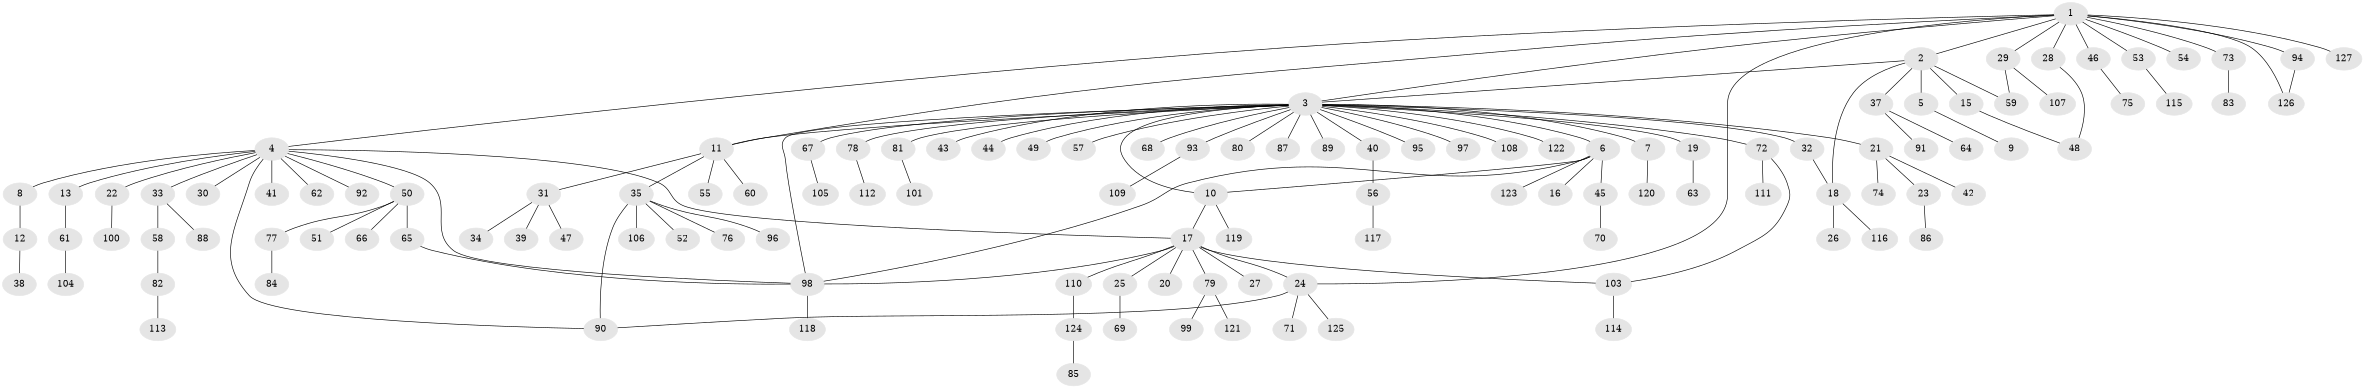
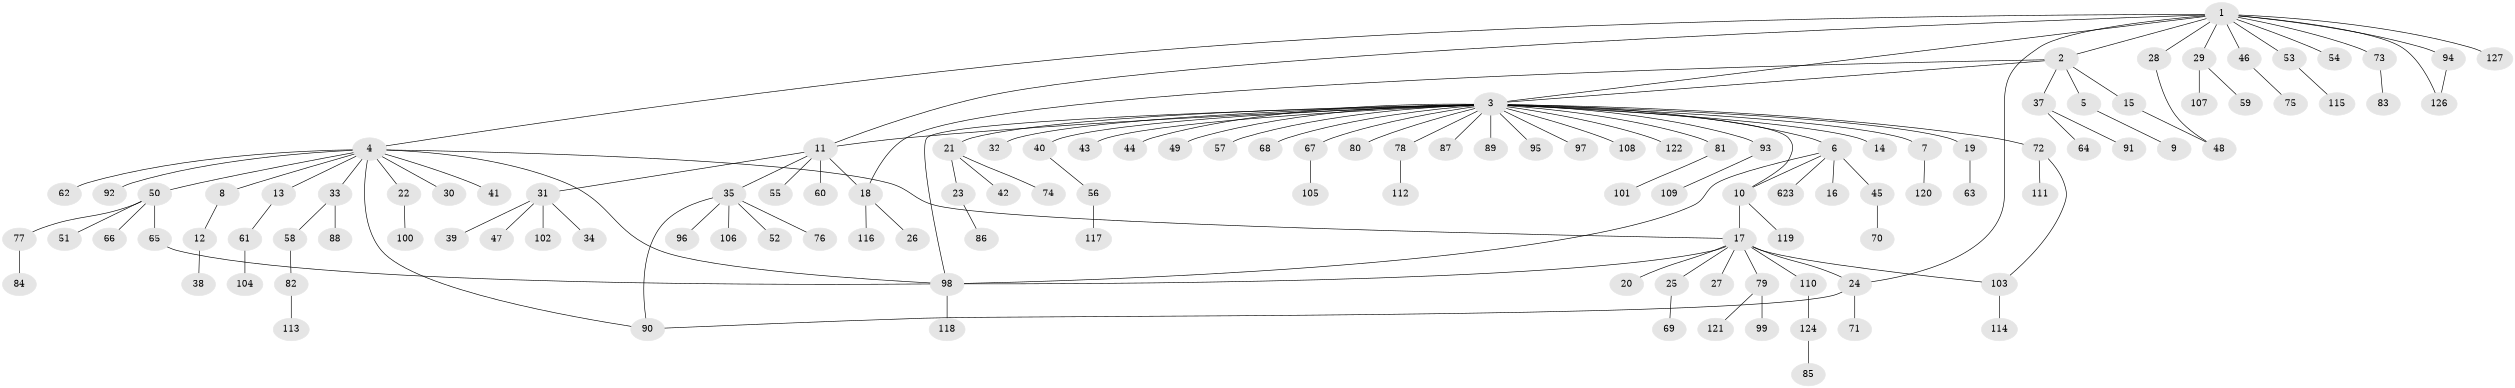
(1966, 81) -> none
none -> (1880, 149)
(1820, 171) -> (842, 170)
(1509, 194) -> (1786, 194)
none -> (543, 239)
(1336, 329) -> none
